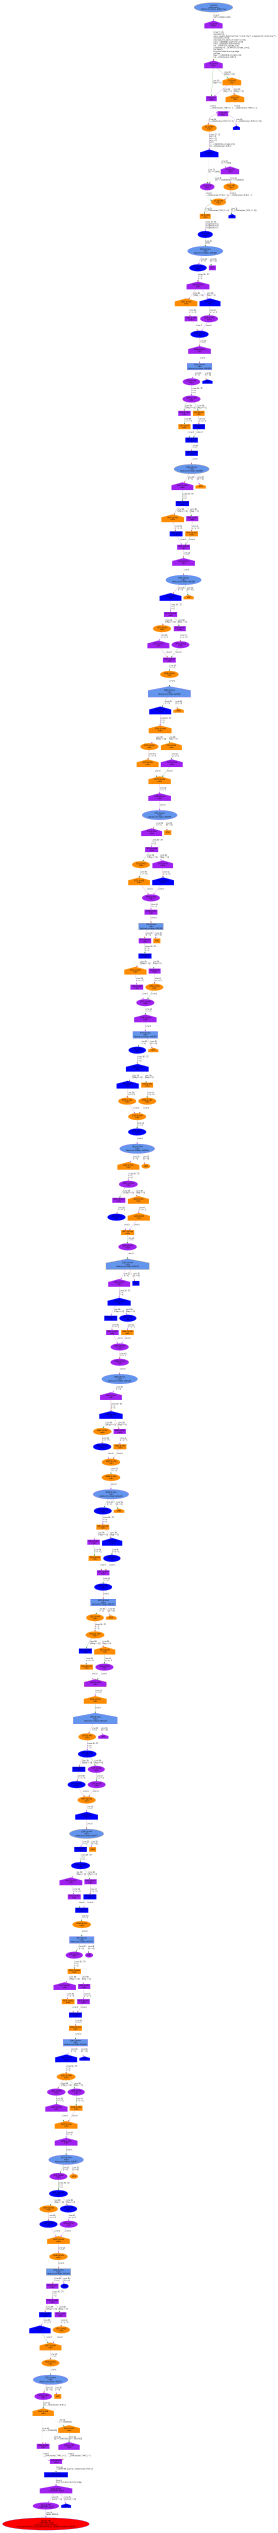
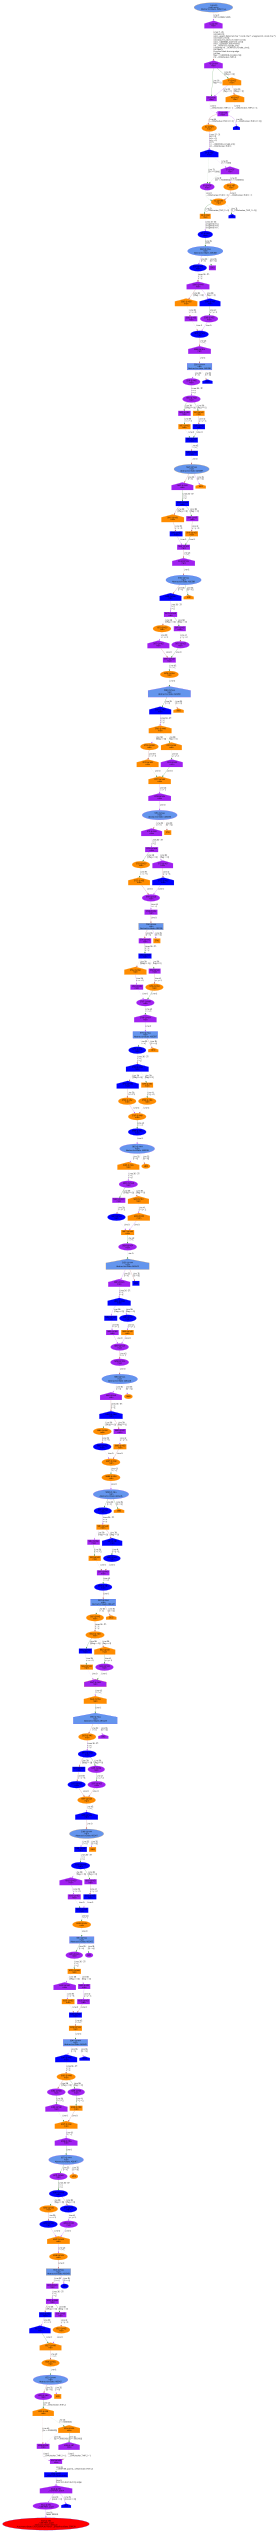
none -> (128, 1397)
